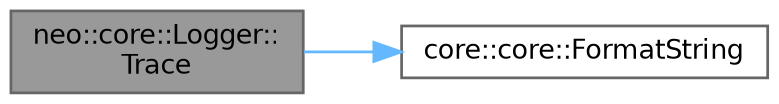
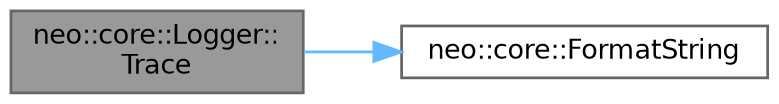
(585, 52) -> (585, 52)
